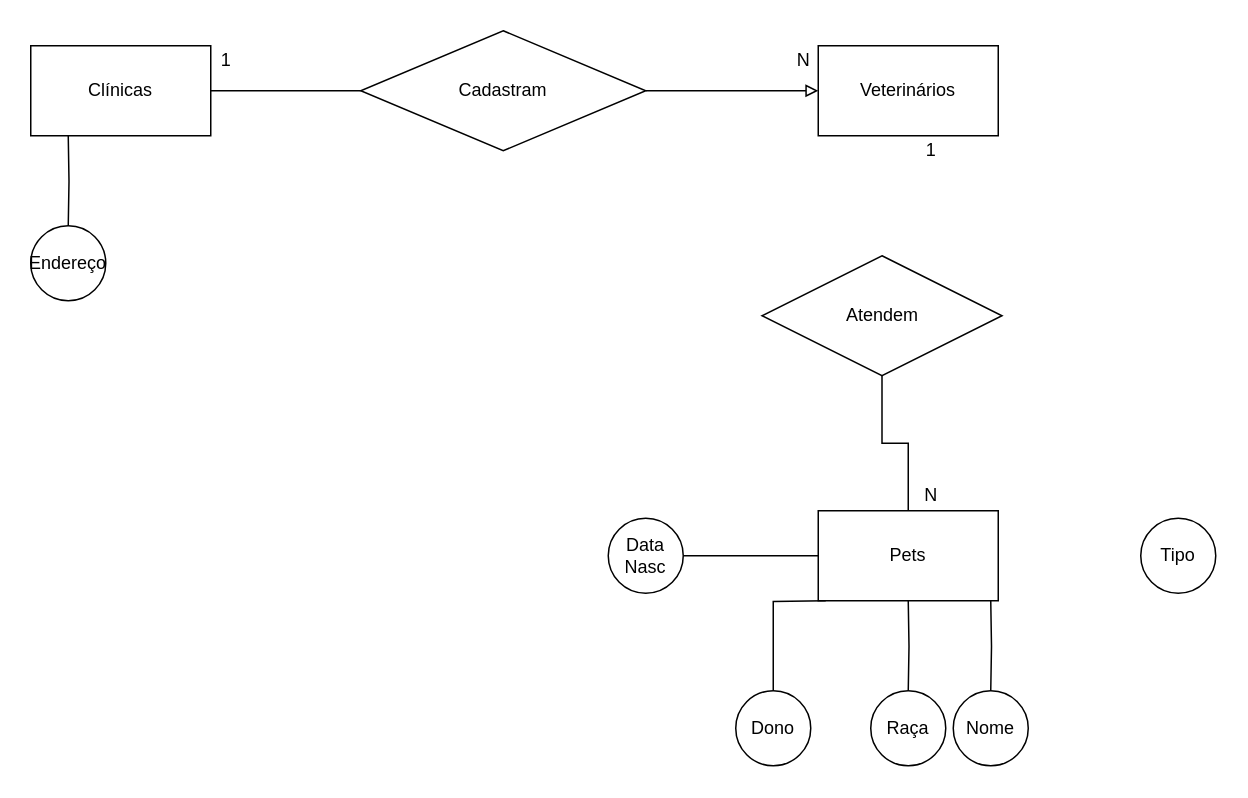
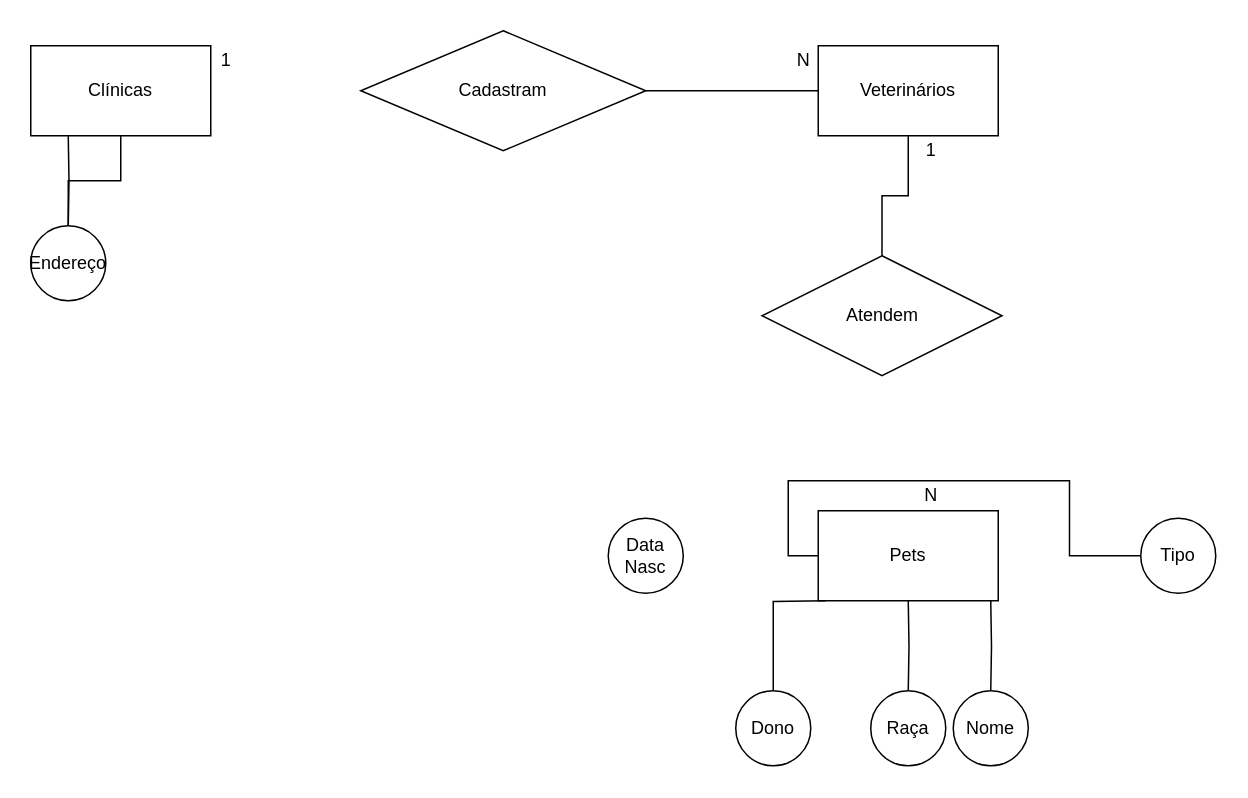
(285, 91) -> (120, 181)
(804, 91) -> (810, 91)
none -> (895, 196)
(895, 443) -> none
(737, 556) -> (963, 481)
